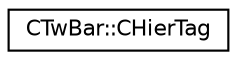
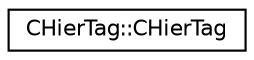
(118, 30) -> (127, 30)
